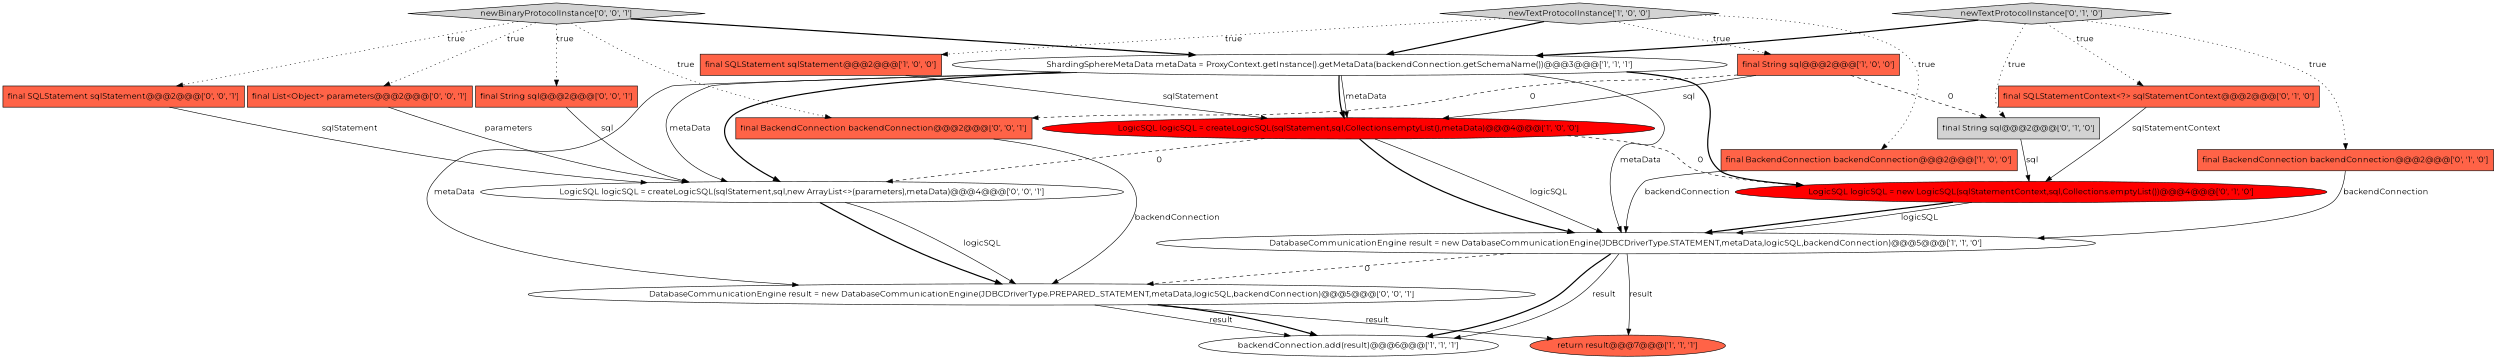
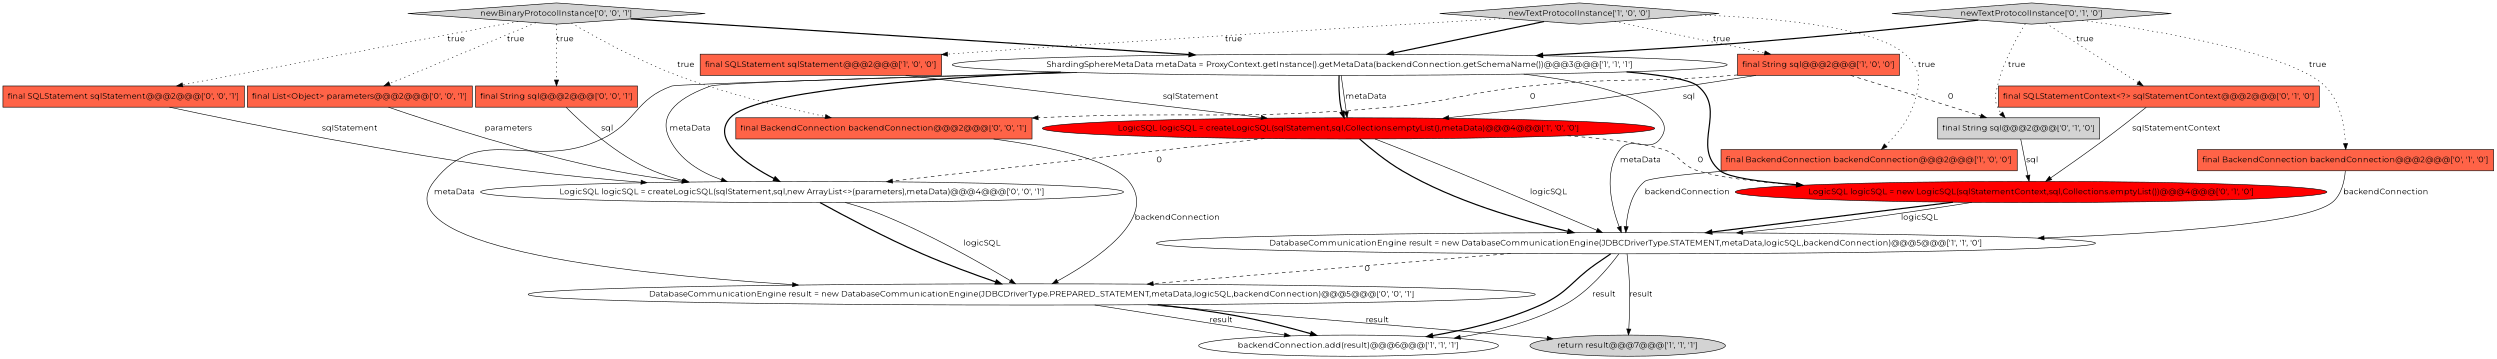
(1628, 346) -> (1628, 346)
